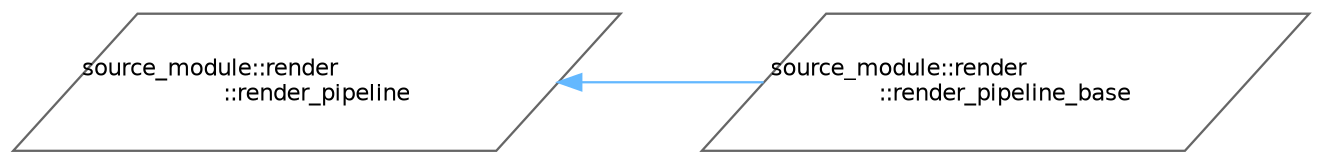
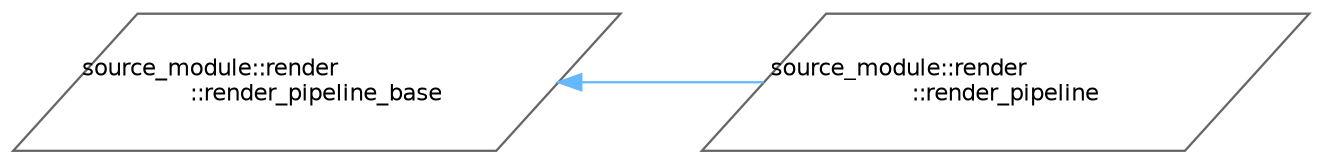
(673, 82) -> (673, 82)
